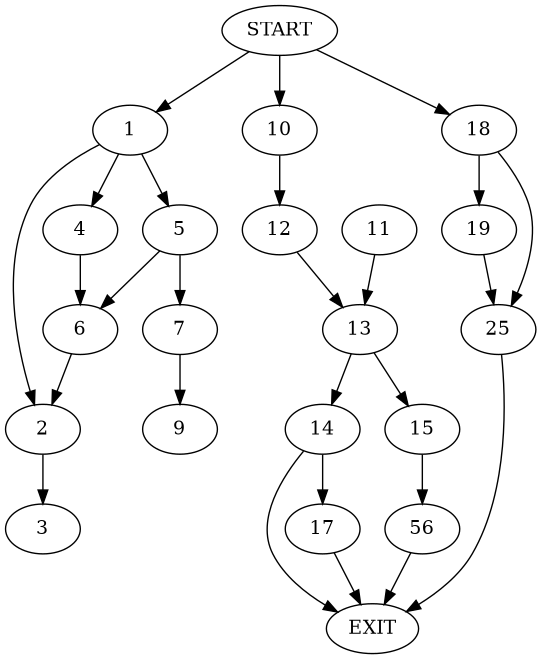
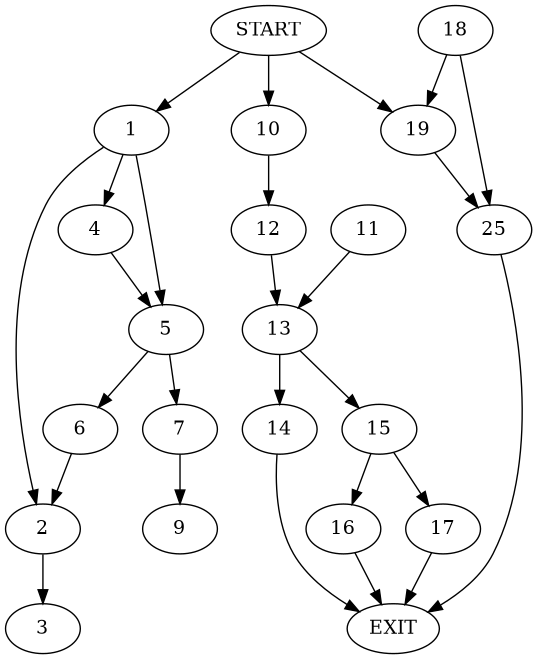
(377, 79) -> (340, 78)
(80, 273) -> (127, 274)
(323, 472) -> (407, 473)
(422, 529) -> (343, 529)
